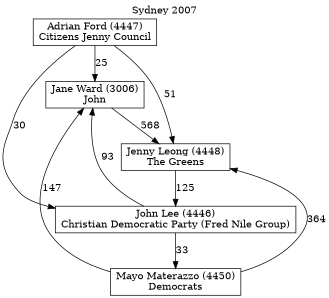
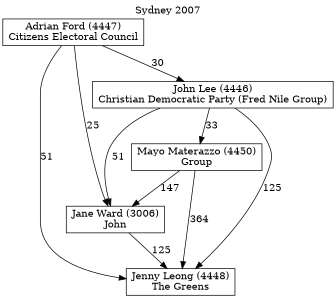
(95, 32) -> (73, 32)
(150, 126) -> (162, 251)
(108, 157) -> (119, 157)
(176, 185) -> (260, 188)
(176, 282) -> (197, 157)
